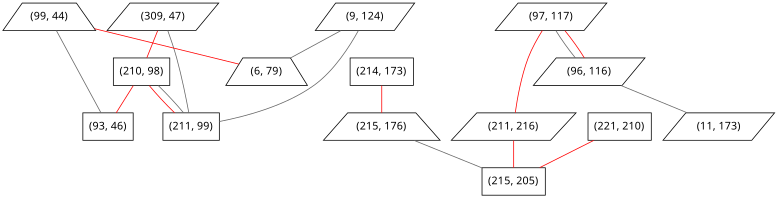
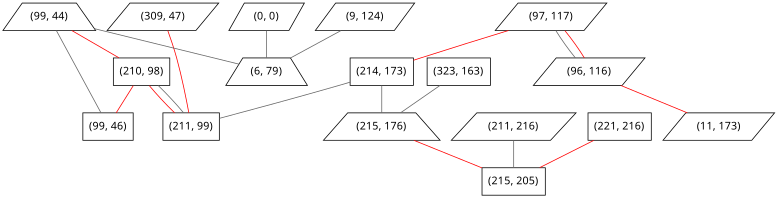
none -> (267, 17)
(167, 46) -> (167, 46)
(151, 48) -> (95, 44)
(524, 70) -> (461, 45)
(180, 71) -> (180, 71)
none -> (459, 72)
(301, 94) -> (285, 101)
(382, 99) -> (382, 99)
(654, 99) -> (654, 99)
(108, 127) -> (108, 127)
(620, 127) -> (620, 127)
(448, 154) -> (448, 154)
(514, 154) -> (514, 154)
